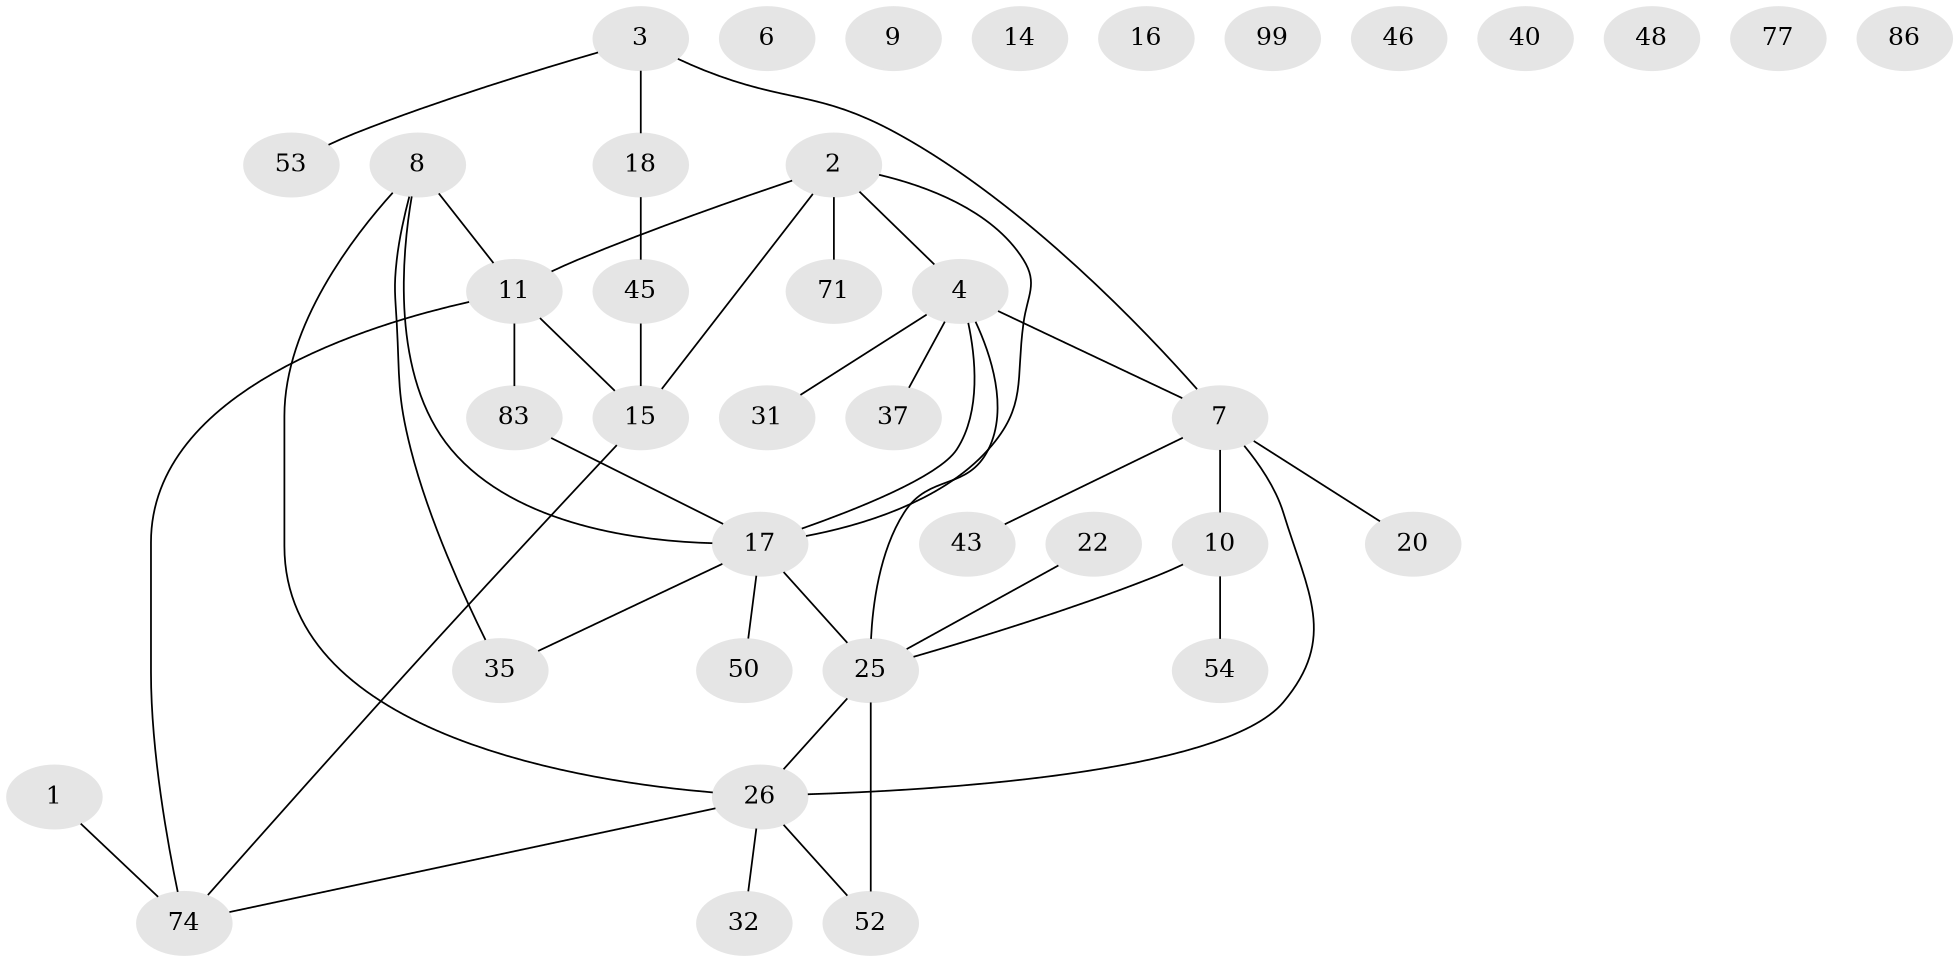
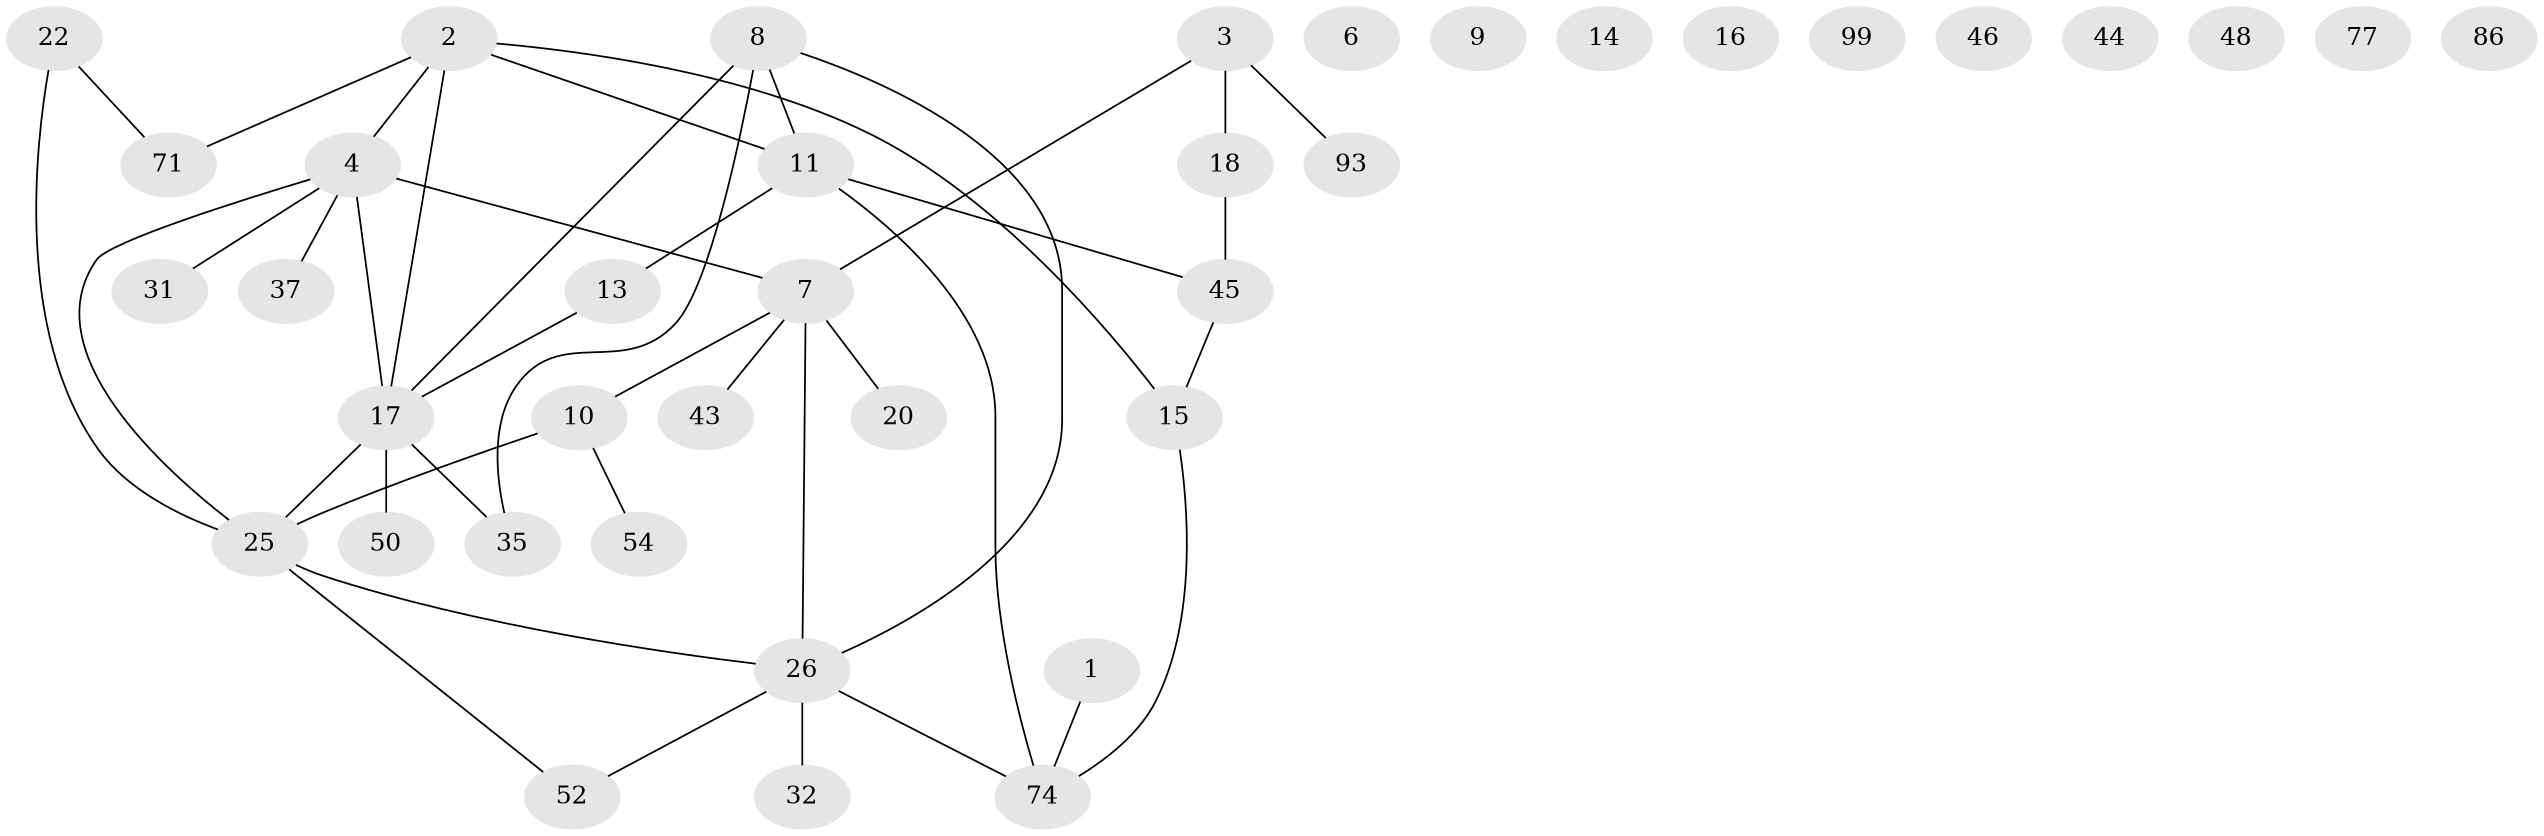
(1526, 39) -> (2110, 39)
none -> (112, 102)
(291, 165) -> (1352, 165)
(577, 354) -> (1024, 231)
(514, 418) -> (613, 291)
